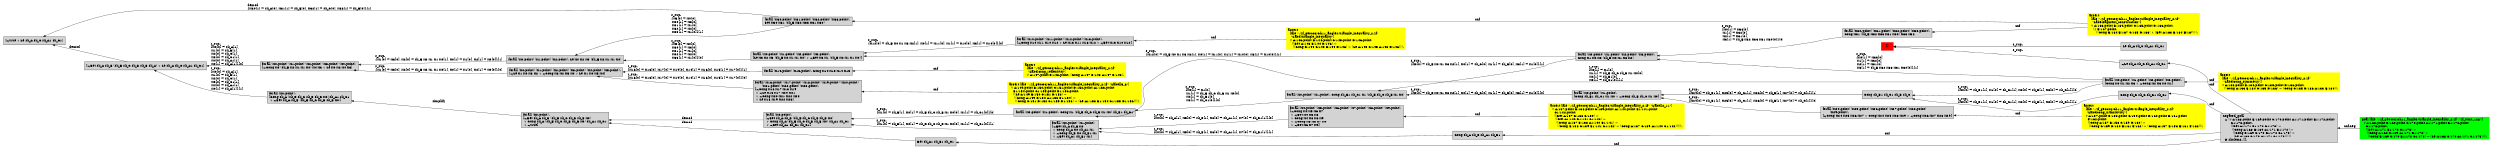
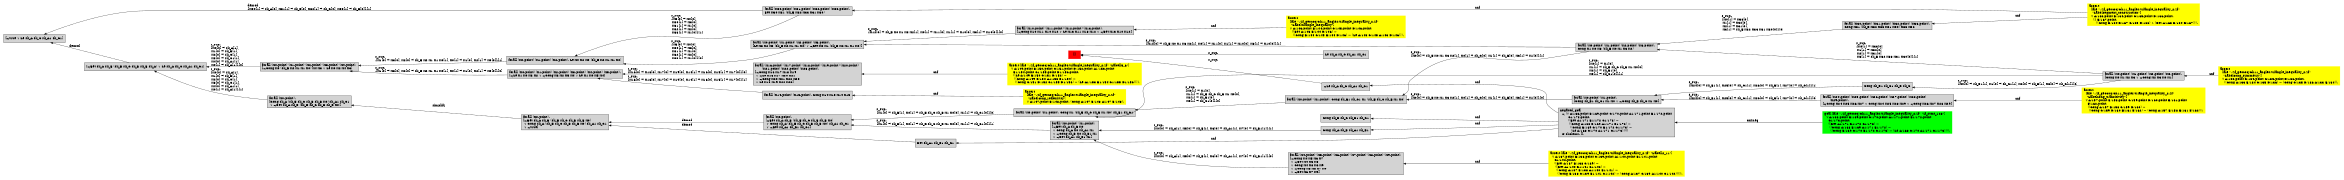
(2017, 110) -> none
